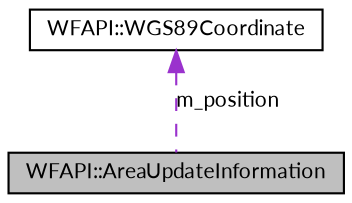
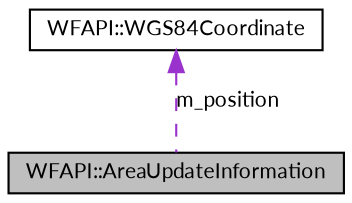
(176, 30) -> (176, 30)
